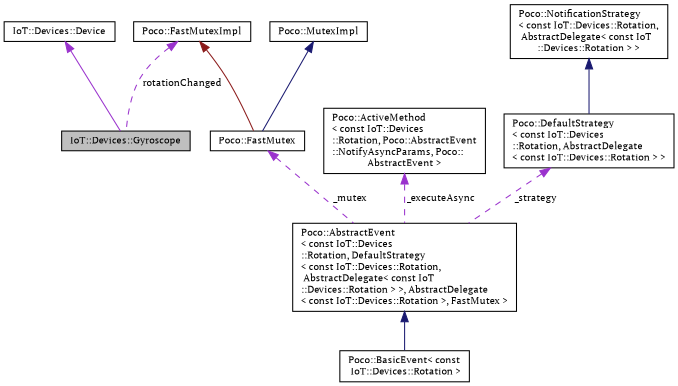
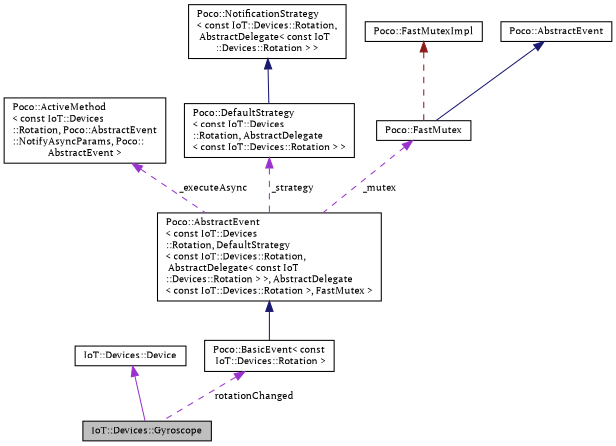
(319, 32) -> (556, 32)
(137, 84) -> (199, 399)
(233, 89) -> (424, 86)
